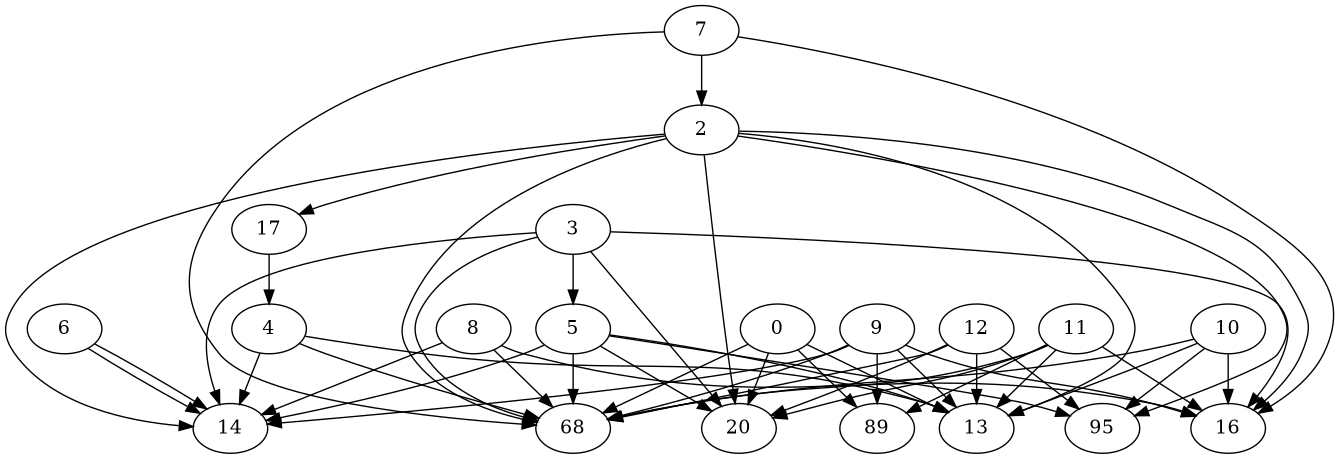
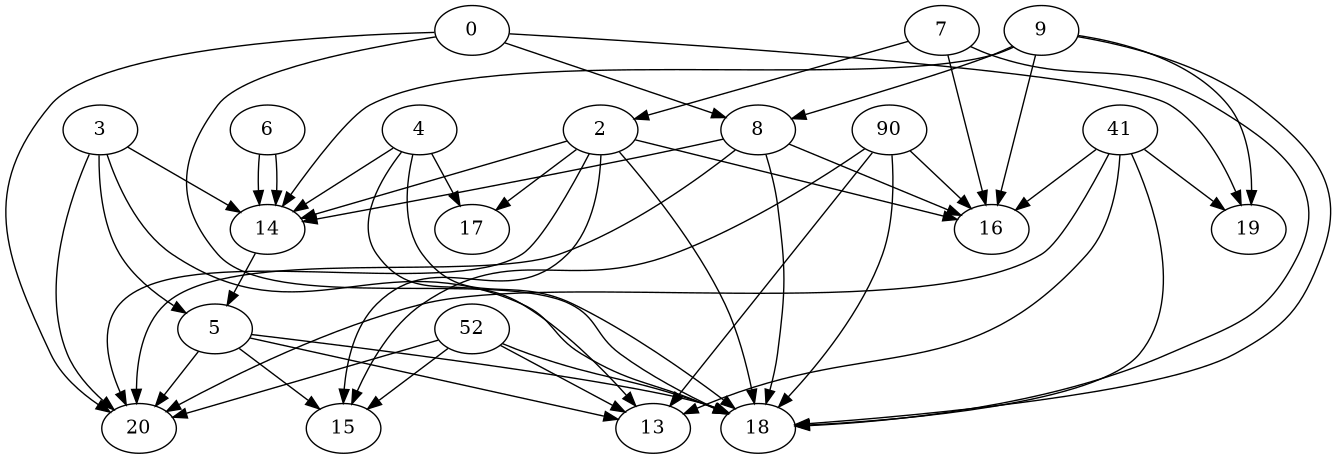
(1029, 216) -> none
(999, 252) -> none
none -> (538, 259)
(269, 265) -> (440, 169)
(977, 329) -> (472, 329)
(1076, 329) -> (1120, 130)
(1228, 329) -> (889, 130)
(842, 362) -> (614, 80)
(918, 370) -> (910, 83)
(400, 390) -> (250, 263)
(573, 428) -> (758, 428)
(877, 428) -> (1249, 229)
(1102, 428) -> (344, 428)
